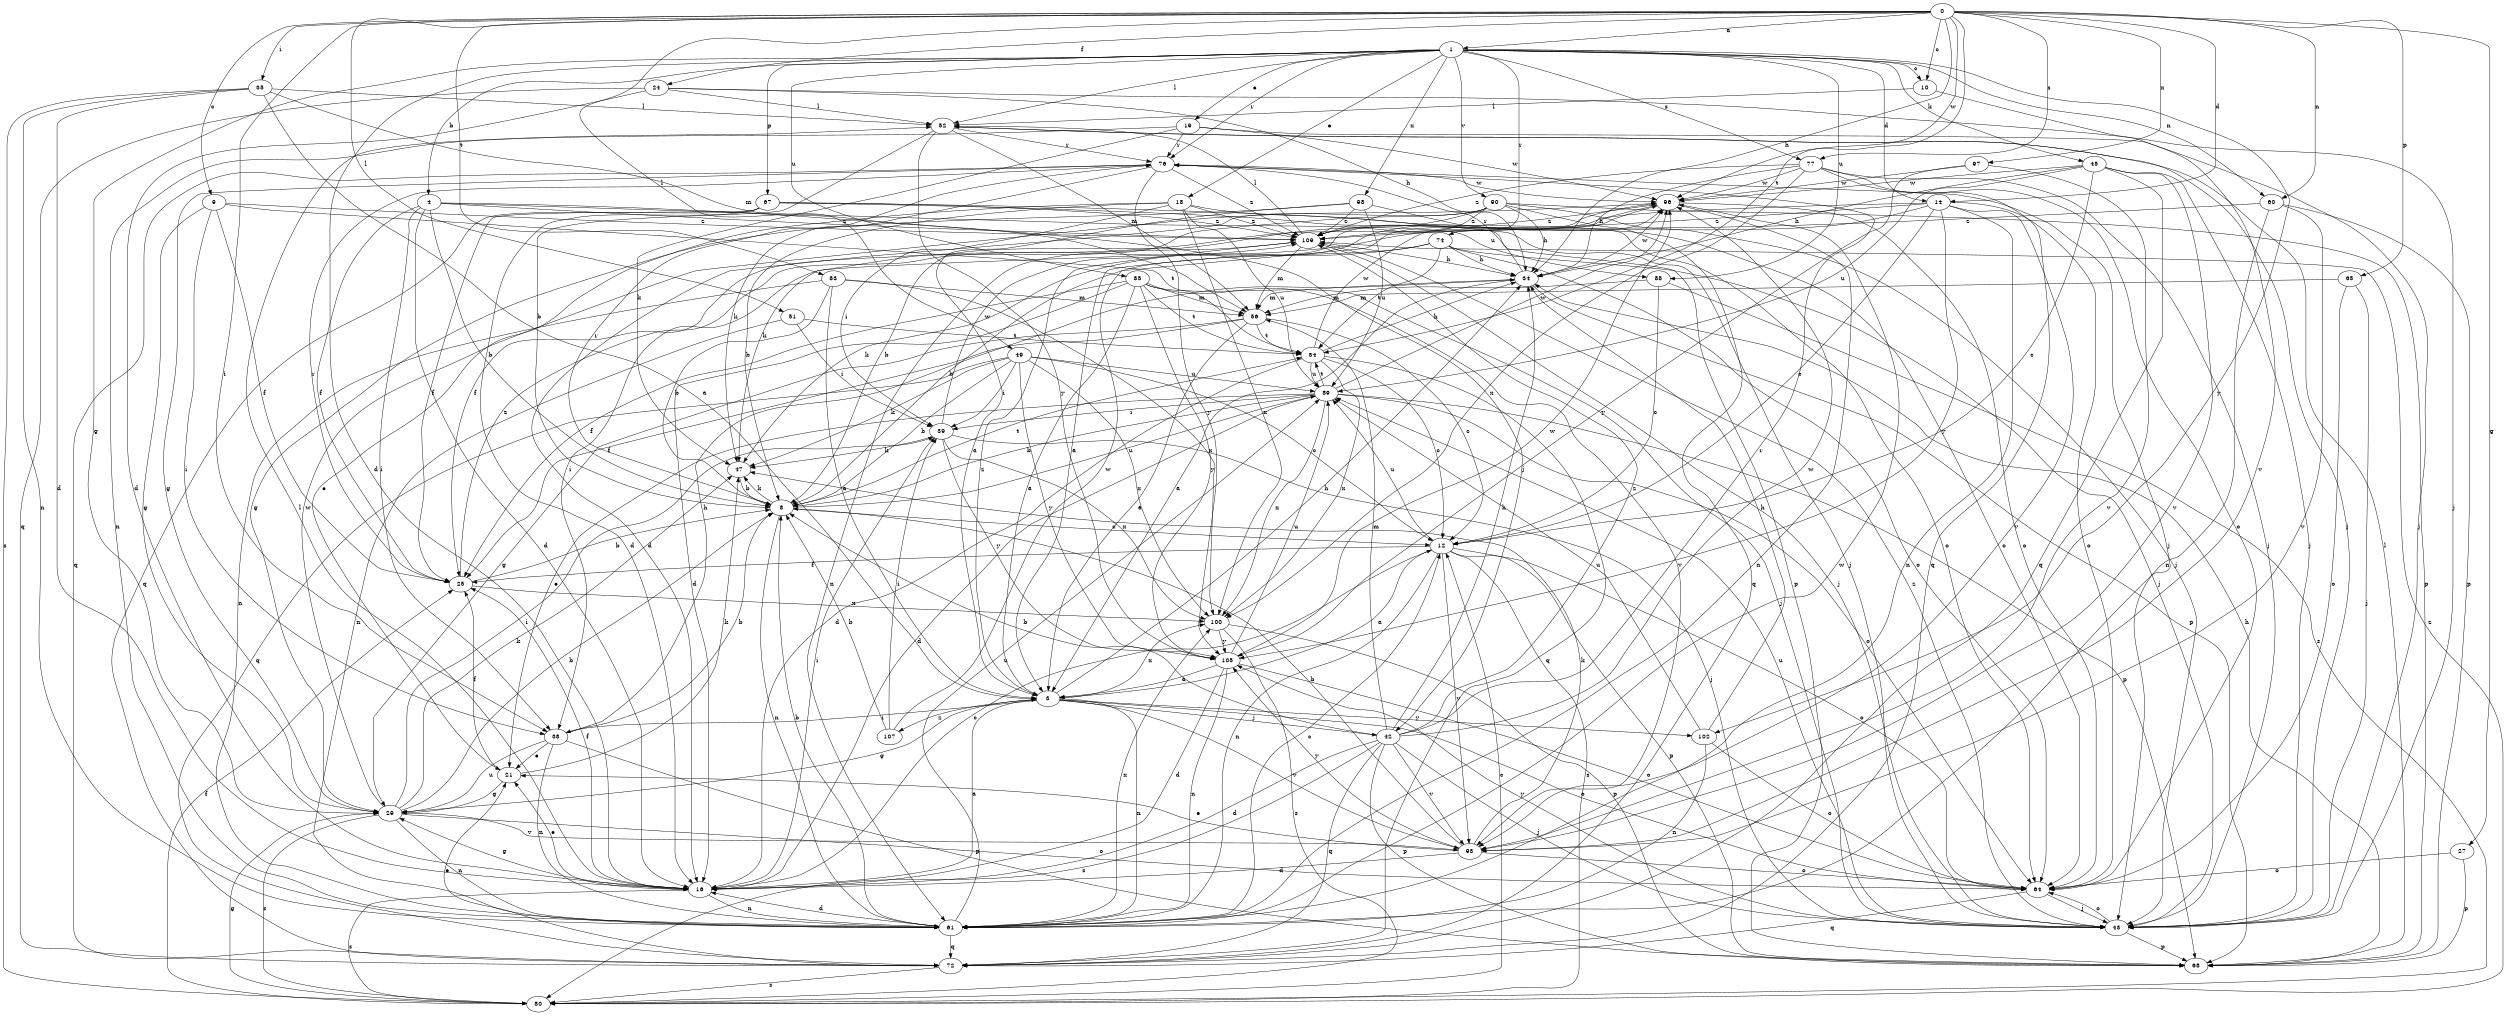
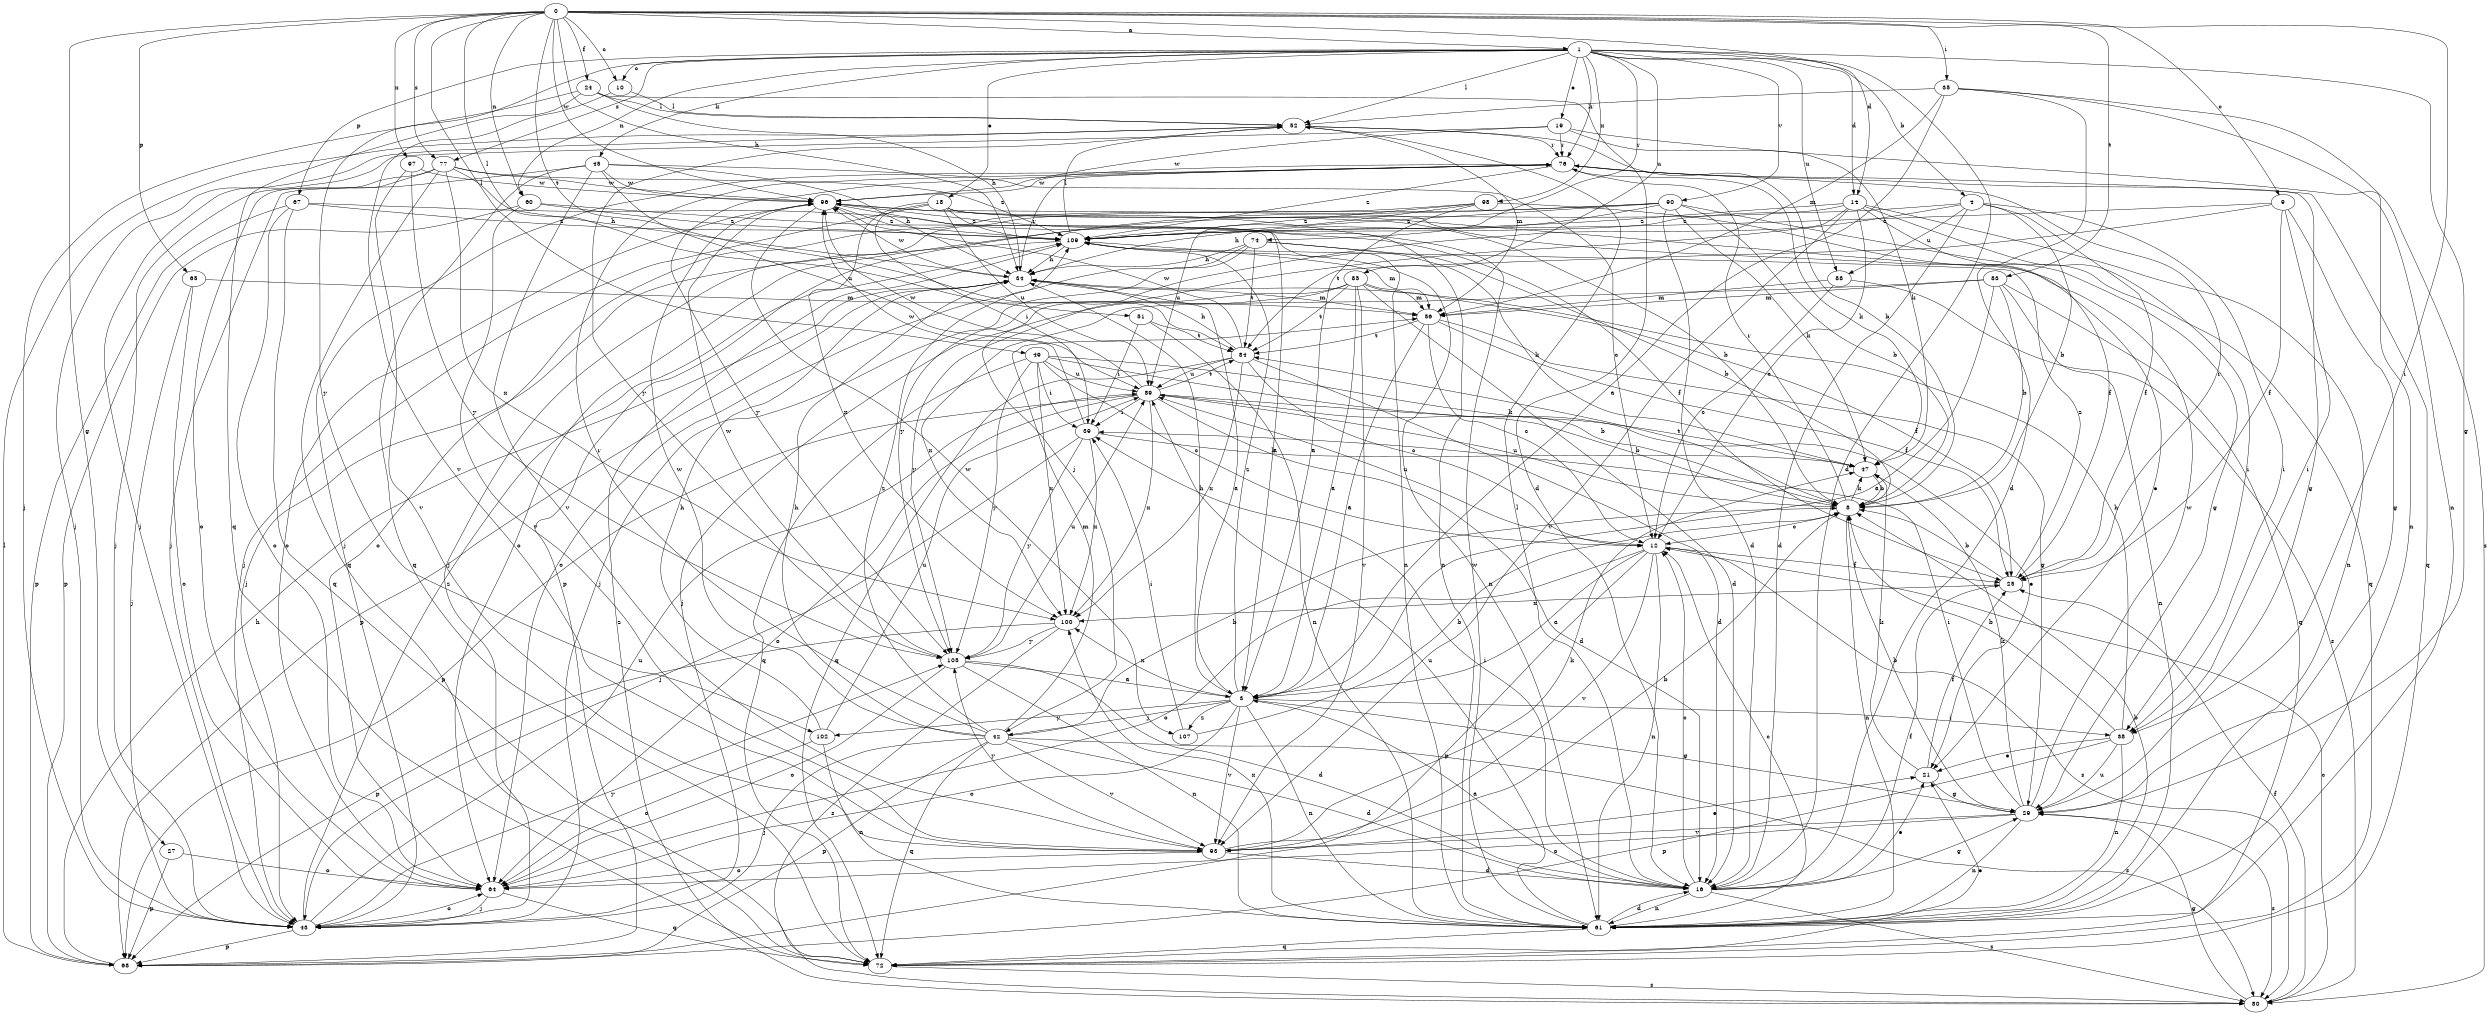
(1105, 298) -> (944, 456)
(506, 475) -> none
none -> (1993, 935)
